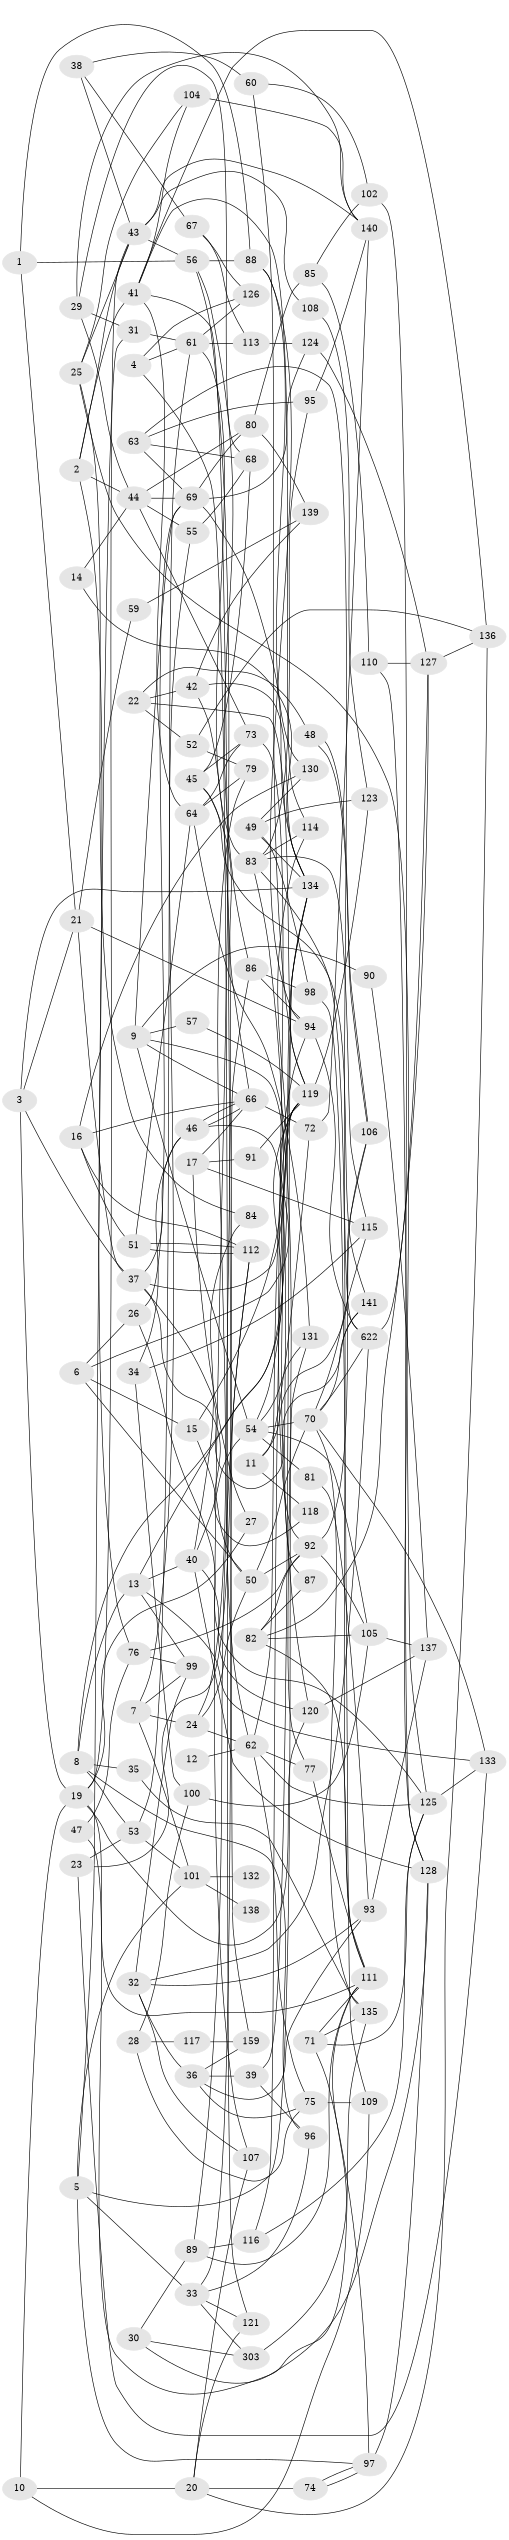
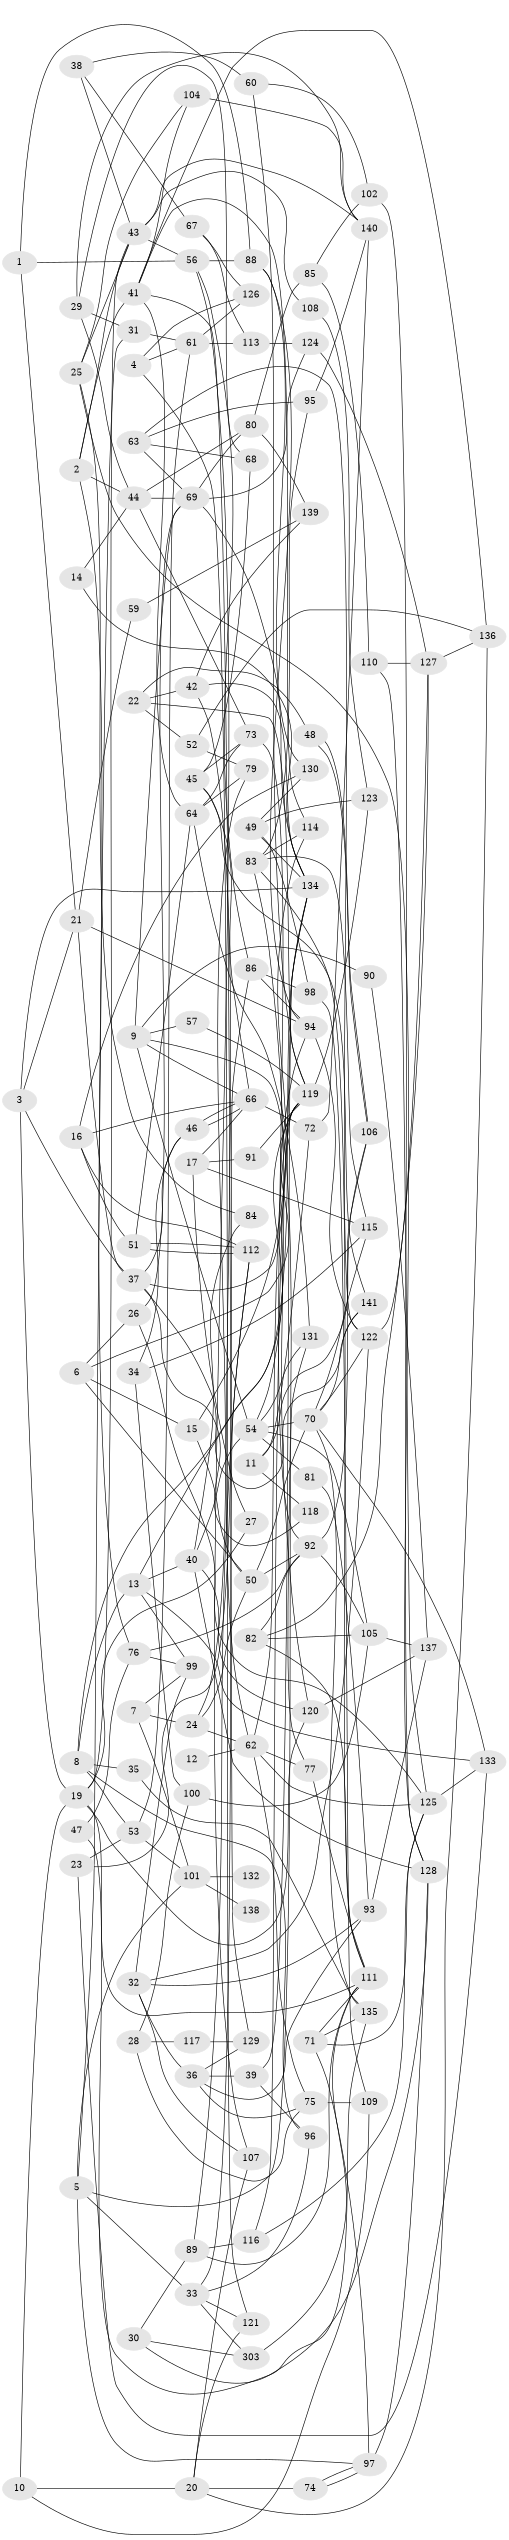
(192, 532) -> none
(217, 680) -> none
(370, 1338) -> (370, 1338)
(310, 1581) -> none
(251, 2042) -> (251, 2042)
